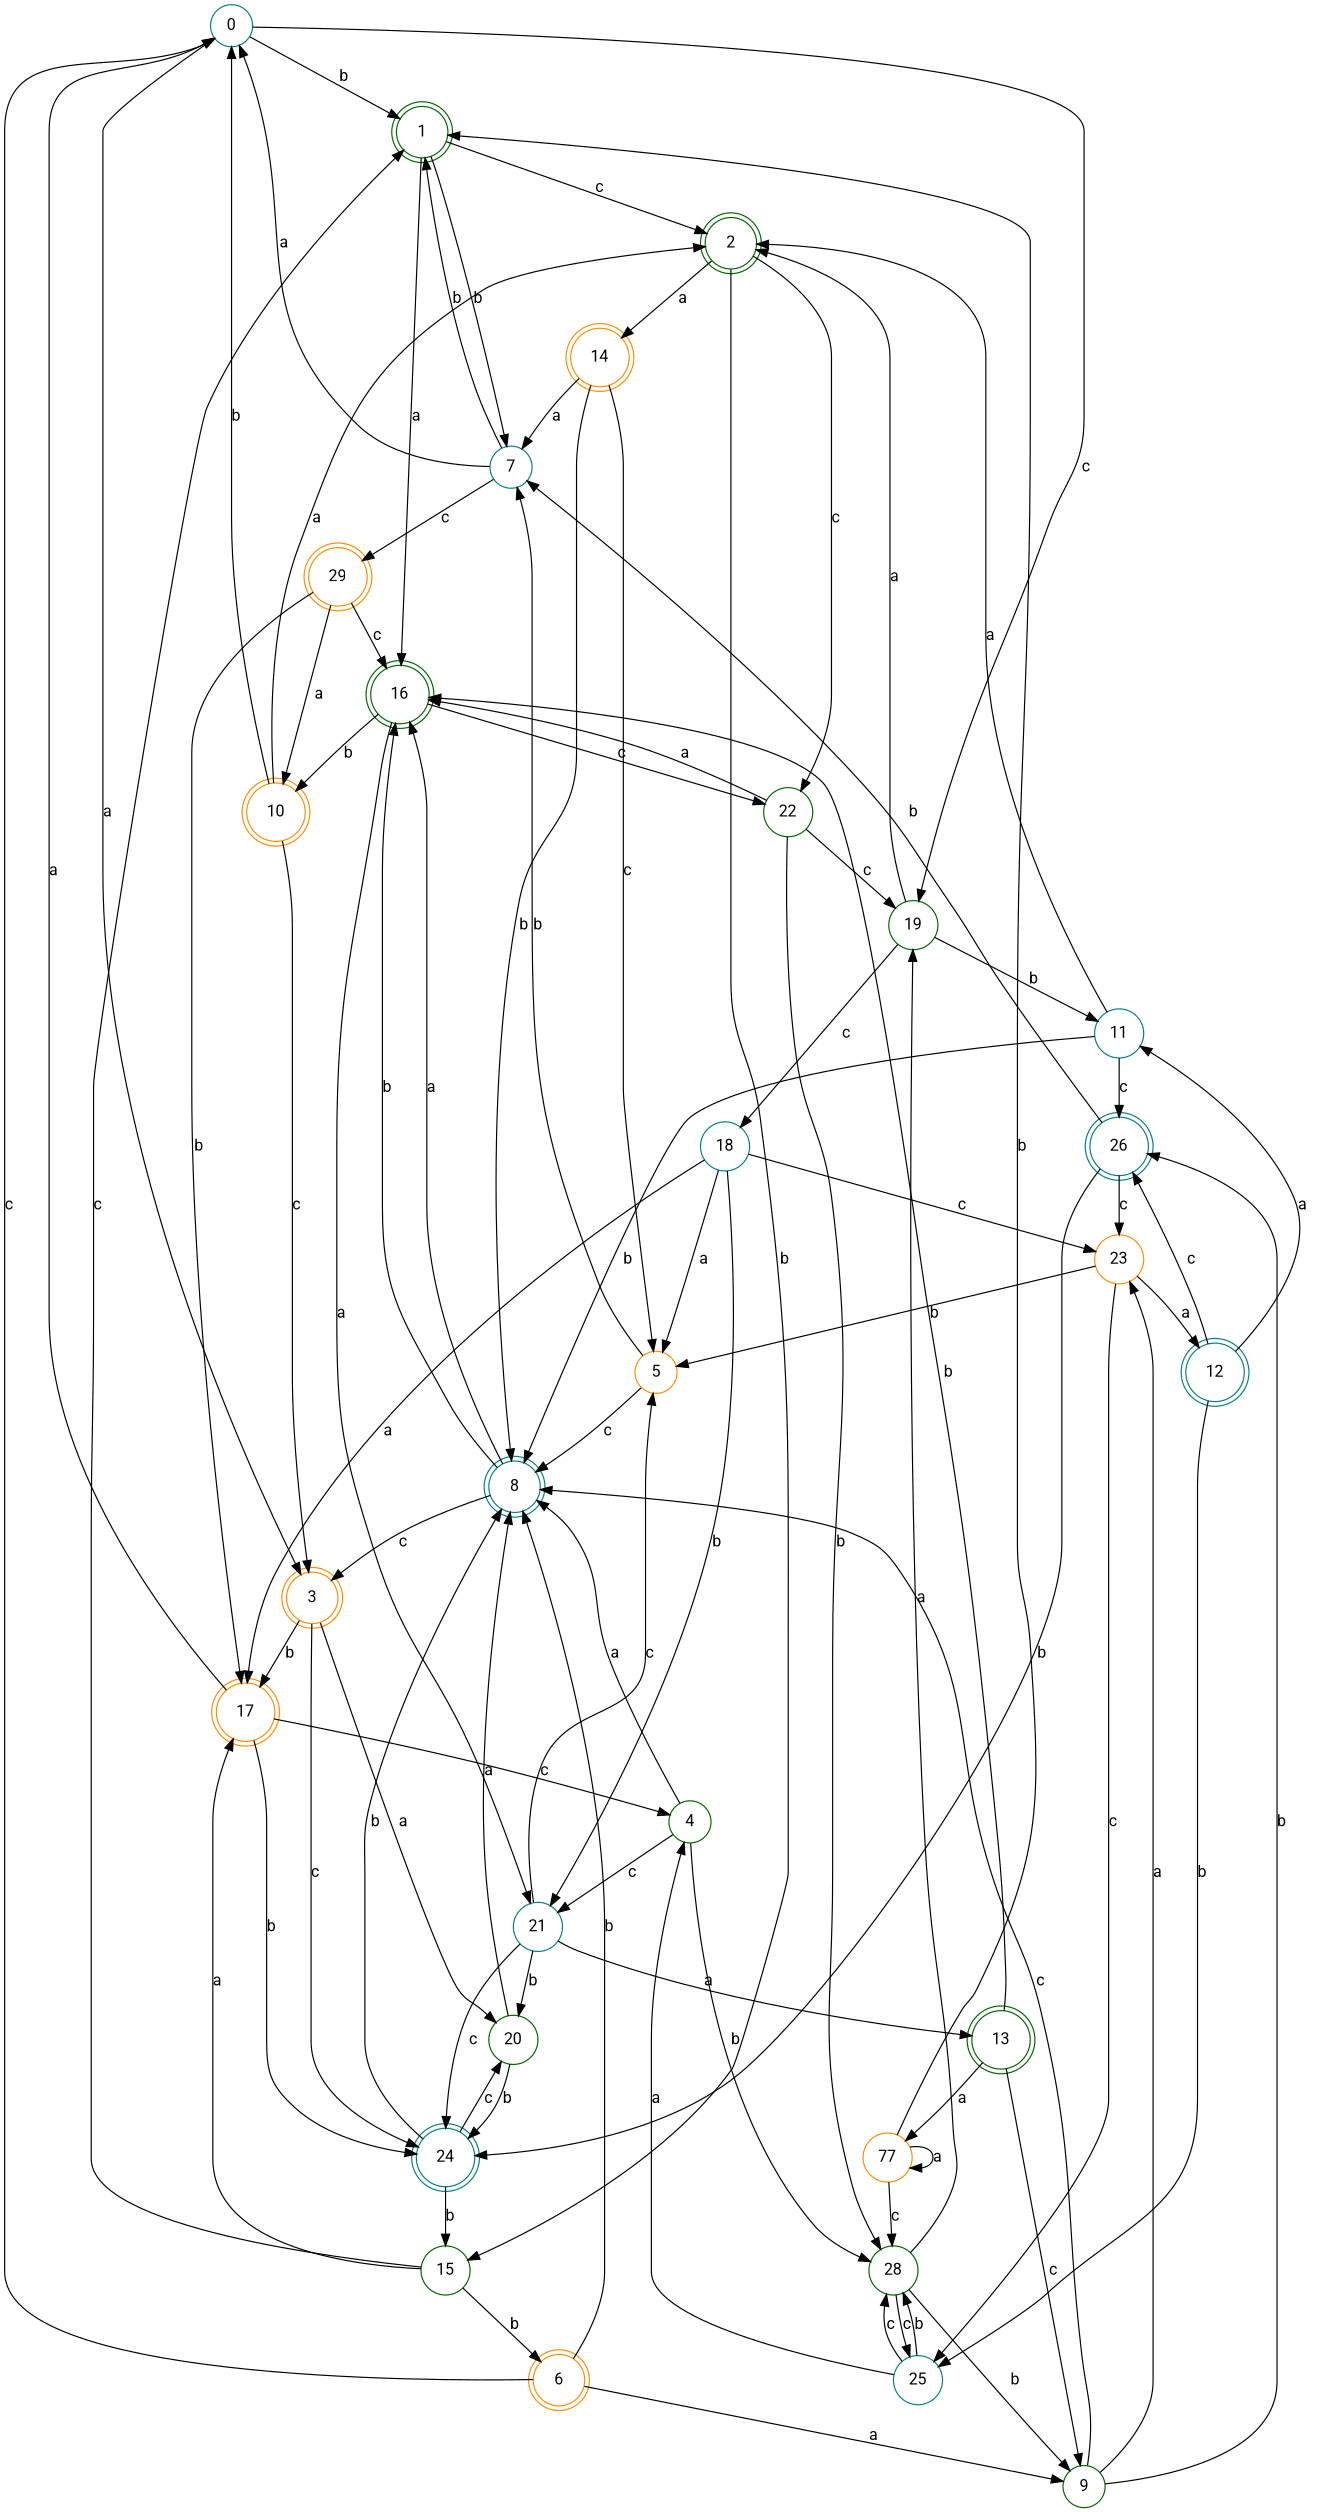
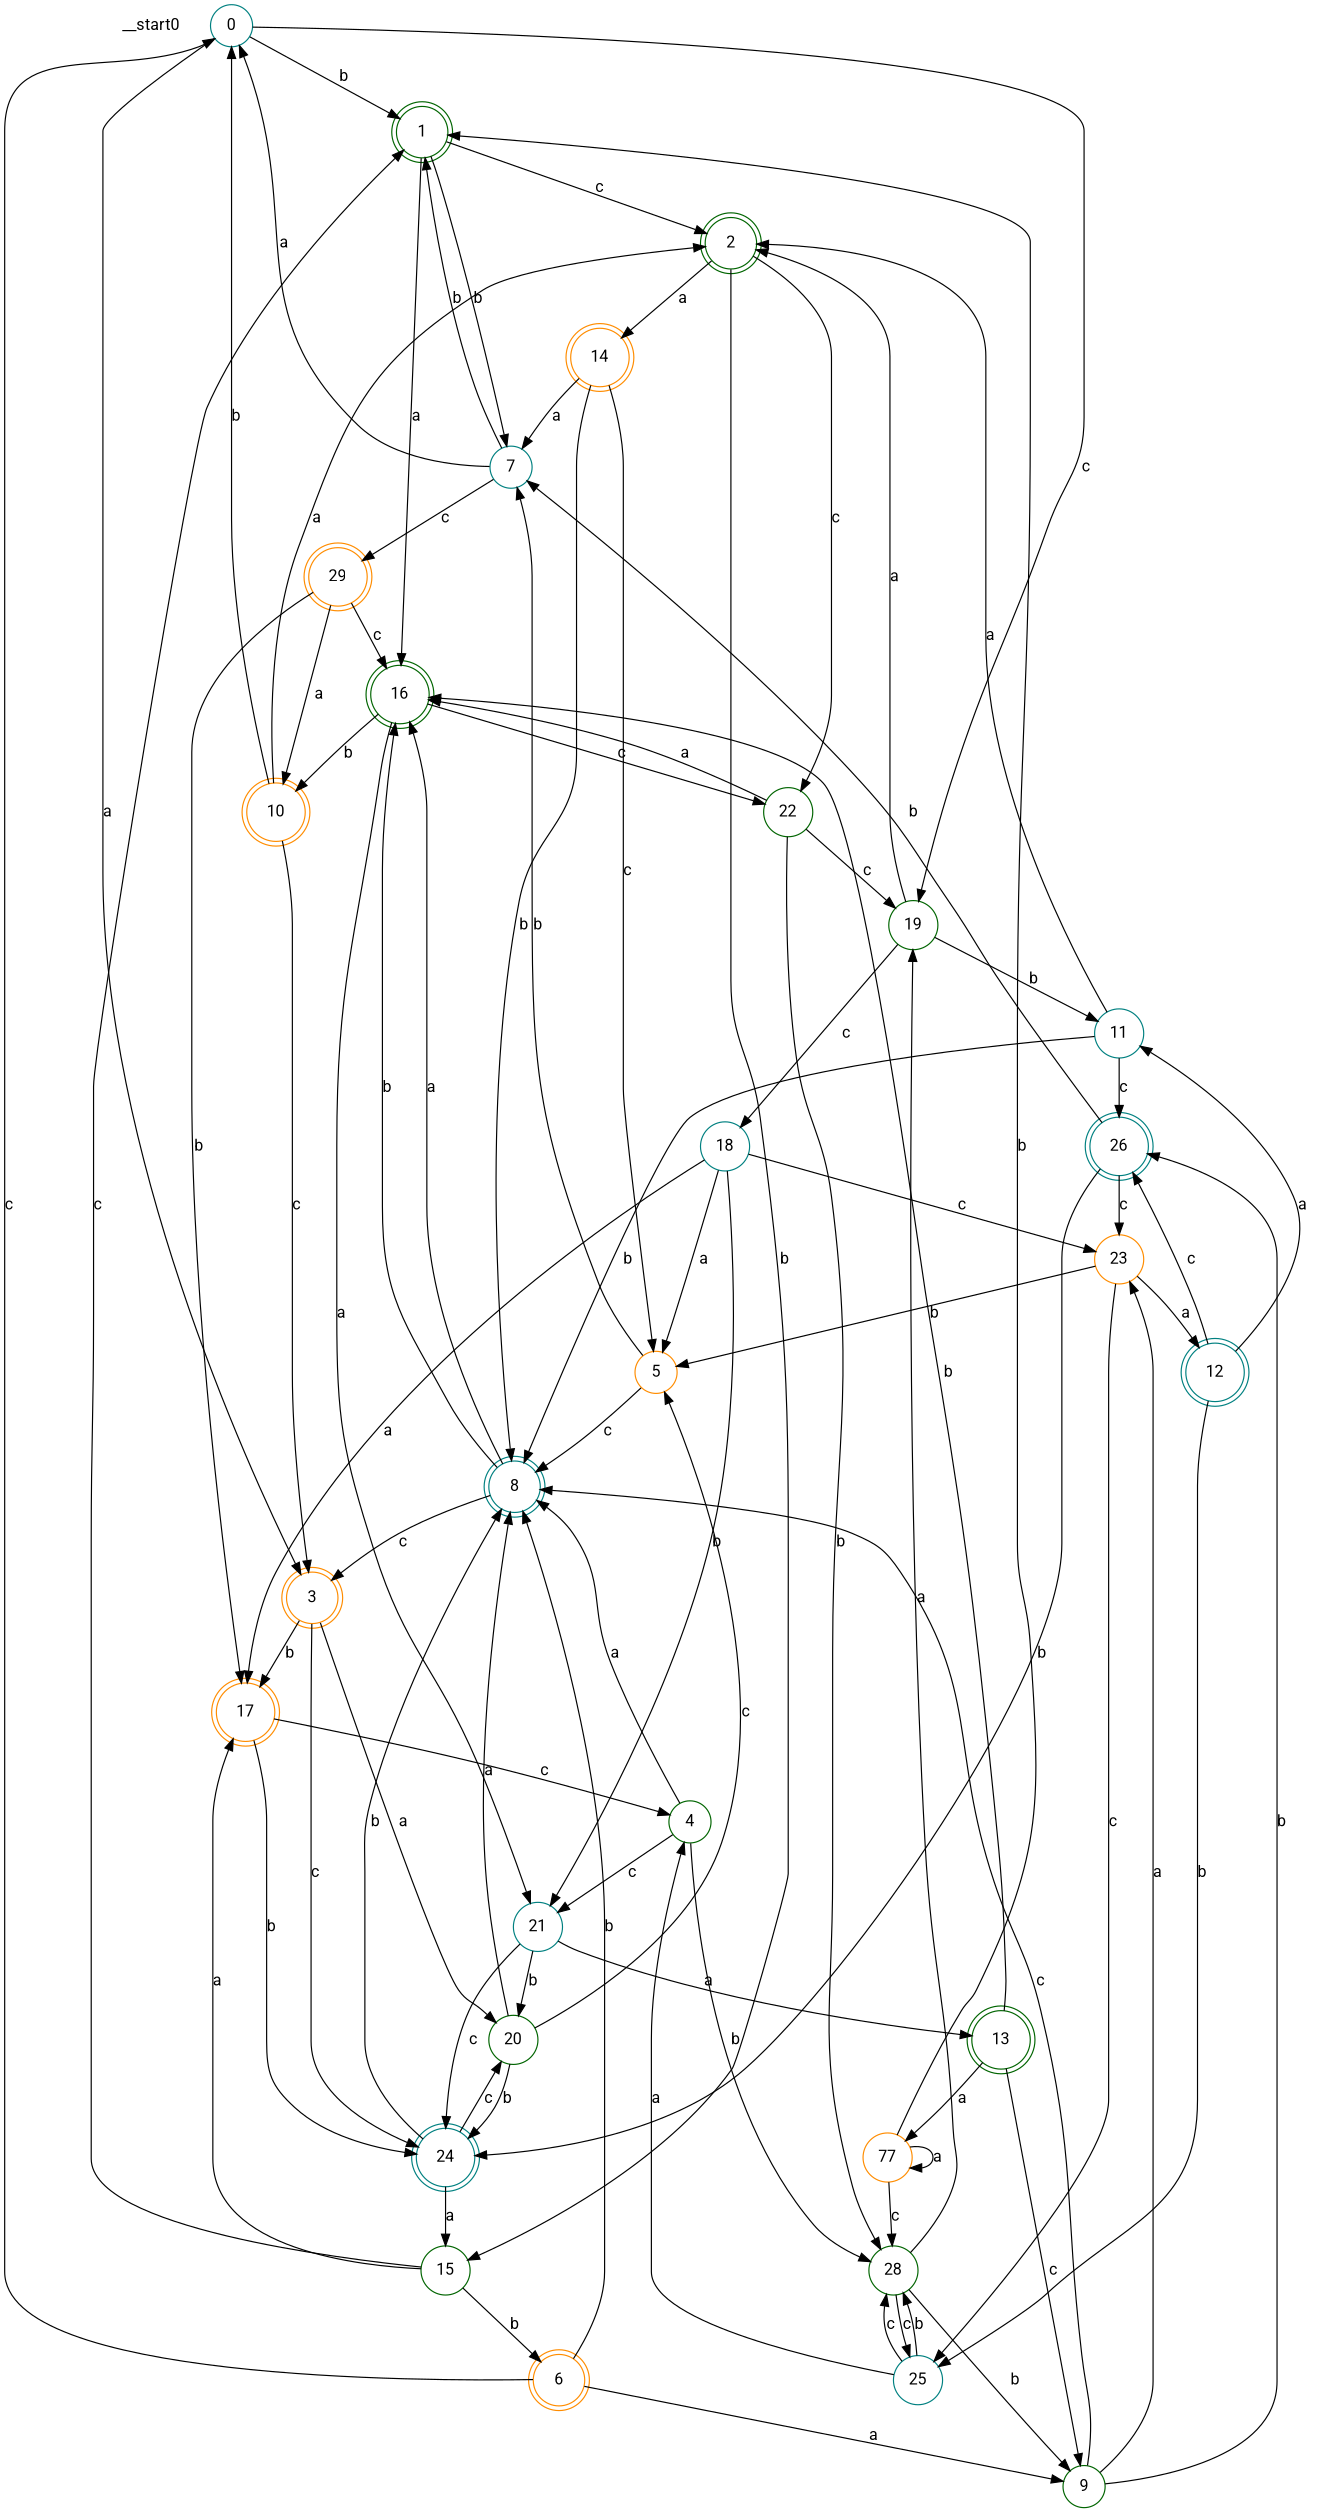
none -> (151, 26)
(49, 838) -> none
(641, 1678) -> (738, 1753)
(450, 2216) -> (450, 2216)
